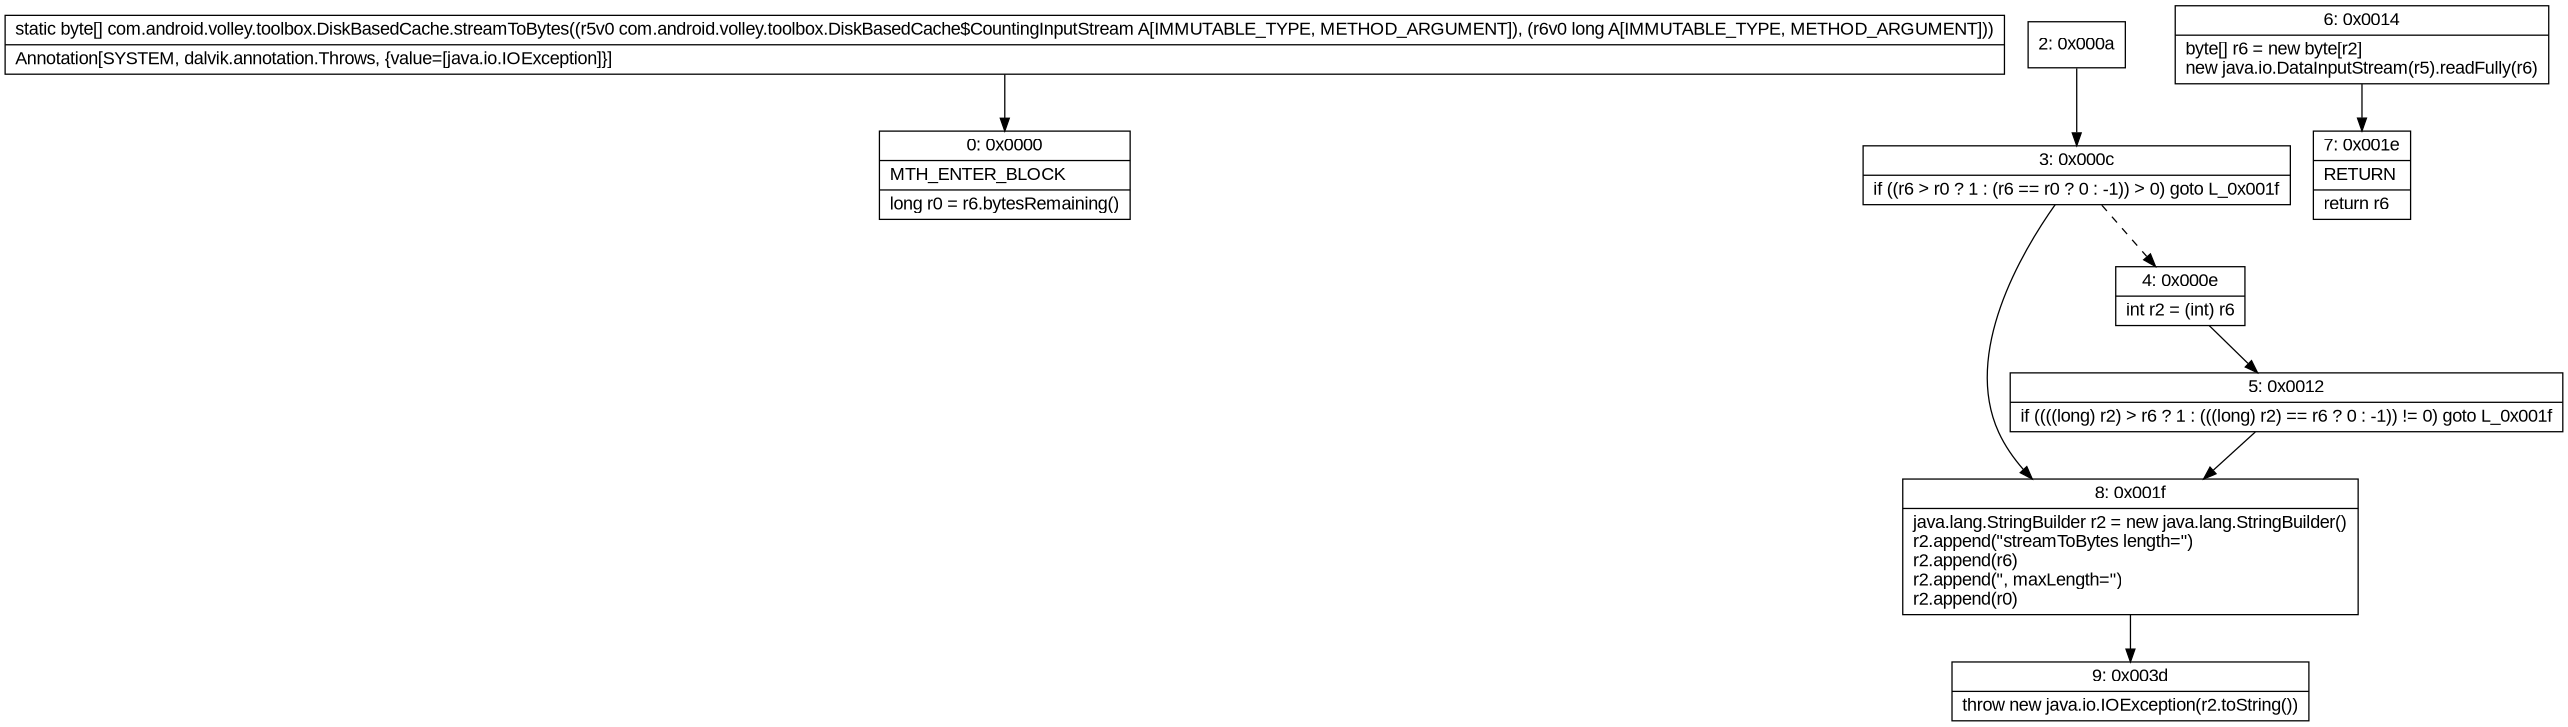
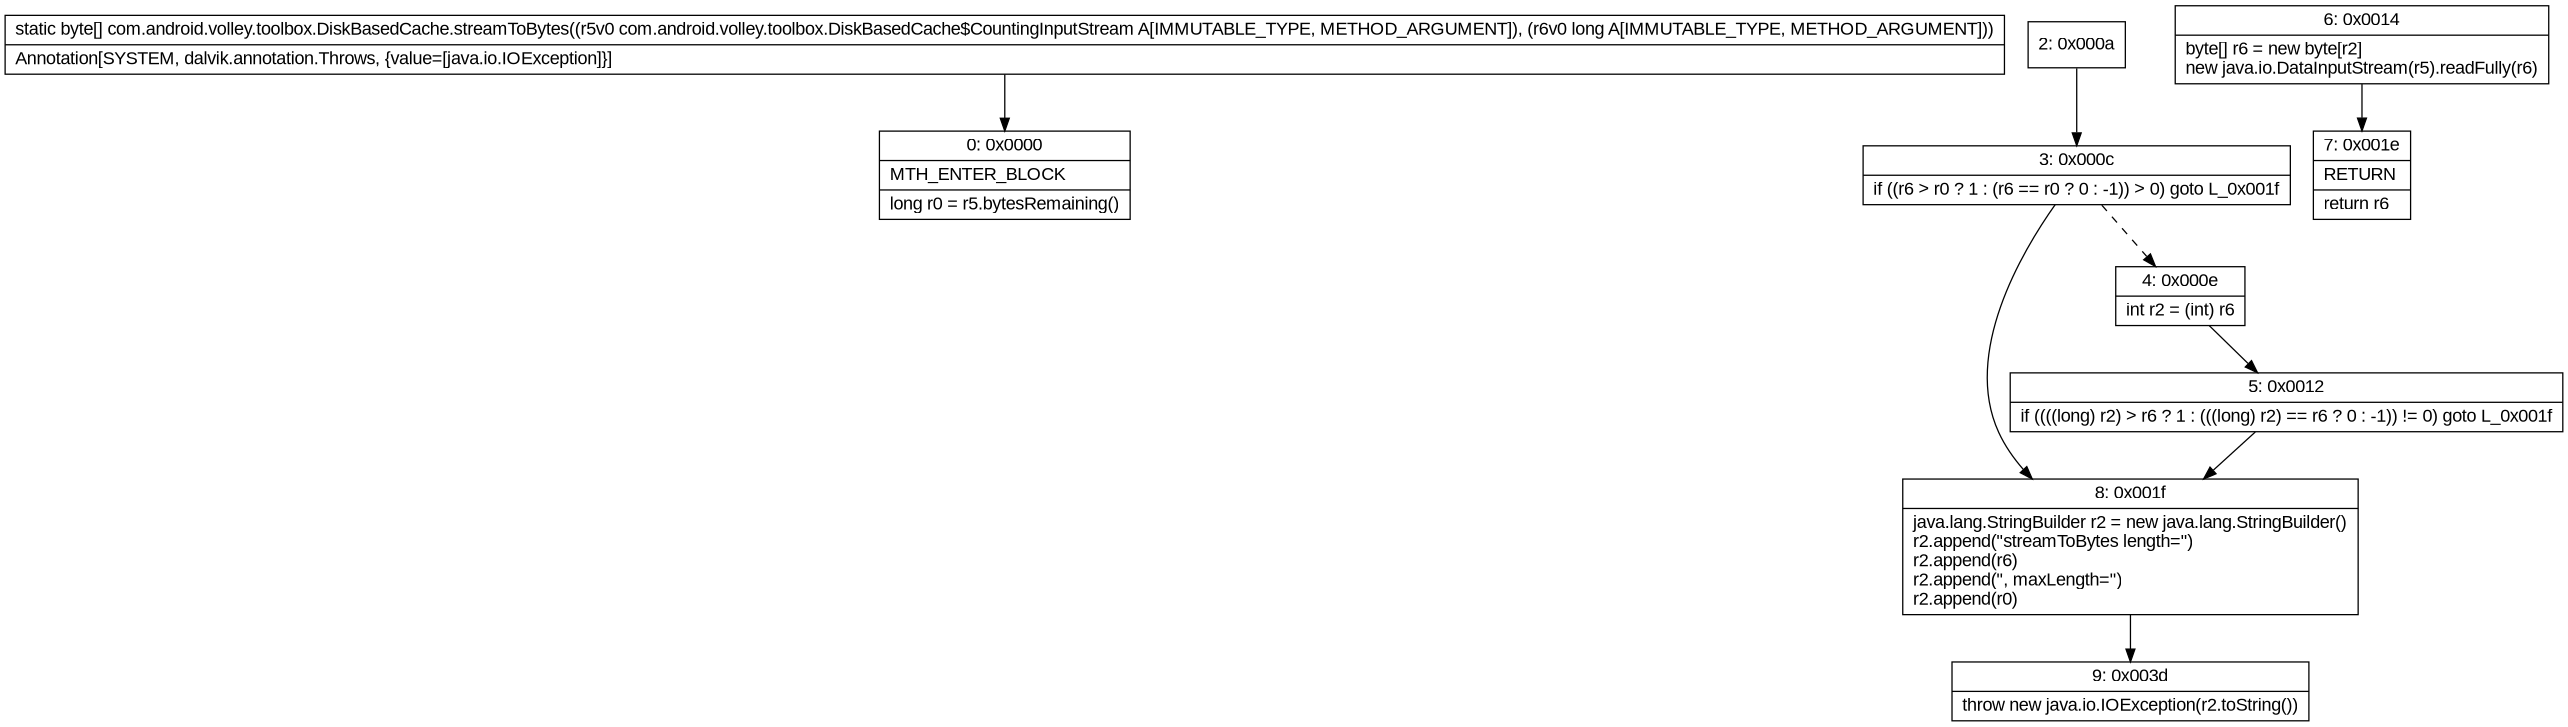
(1005, 204) -> (1005, 204)
